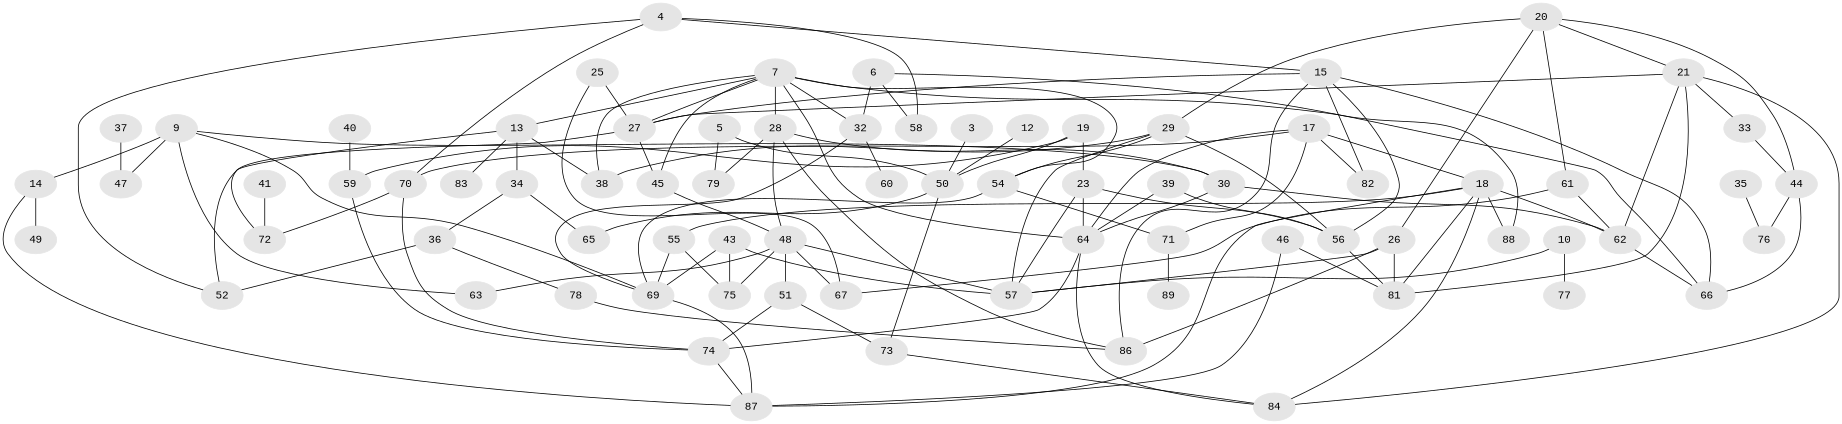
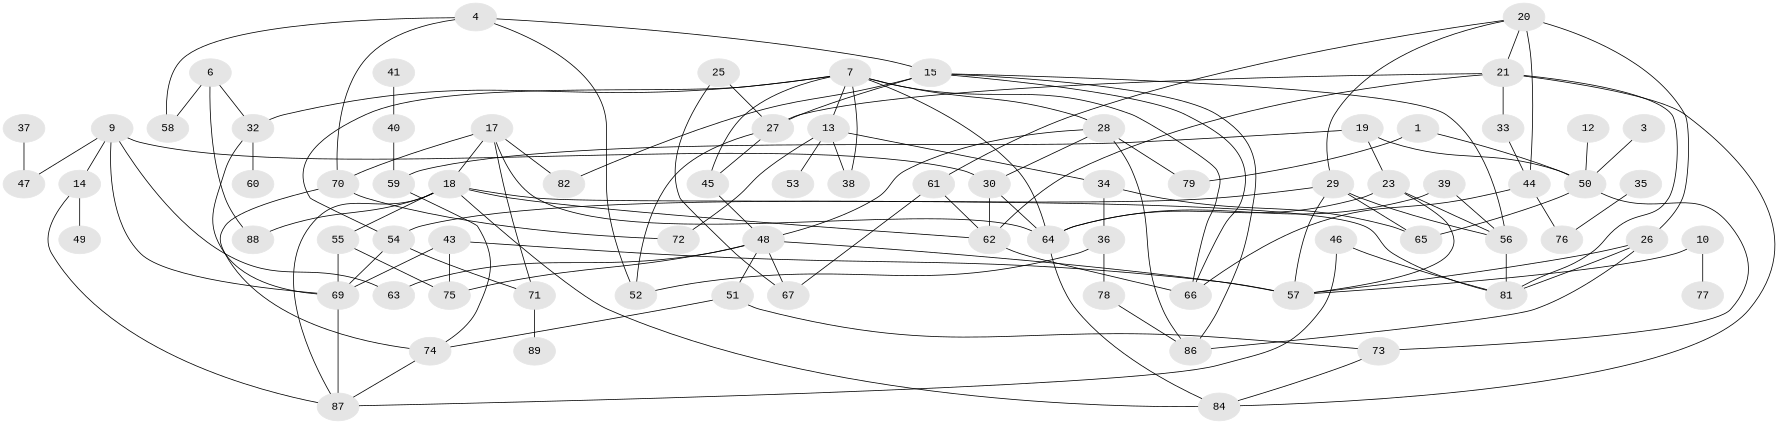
(699, 102) -> none
(720, 128) -> (1418, 128)
(883, 149) -> (1380, 214)
(461, 184) -> (793, 184)
(265, 212) -> (394, 101)
(919, 328) -> none
